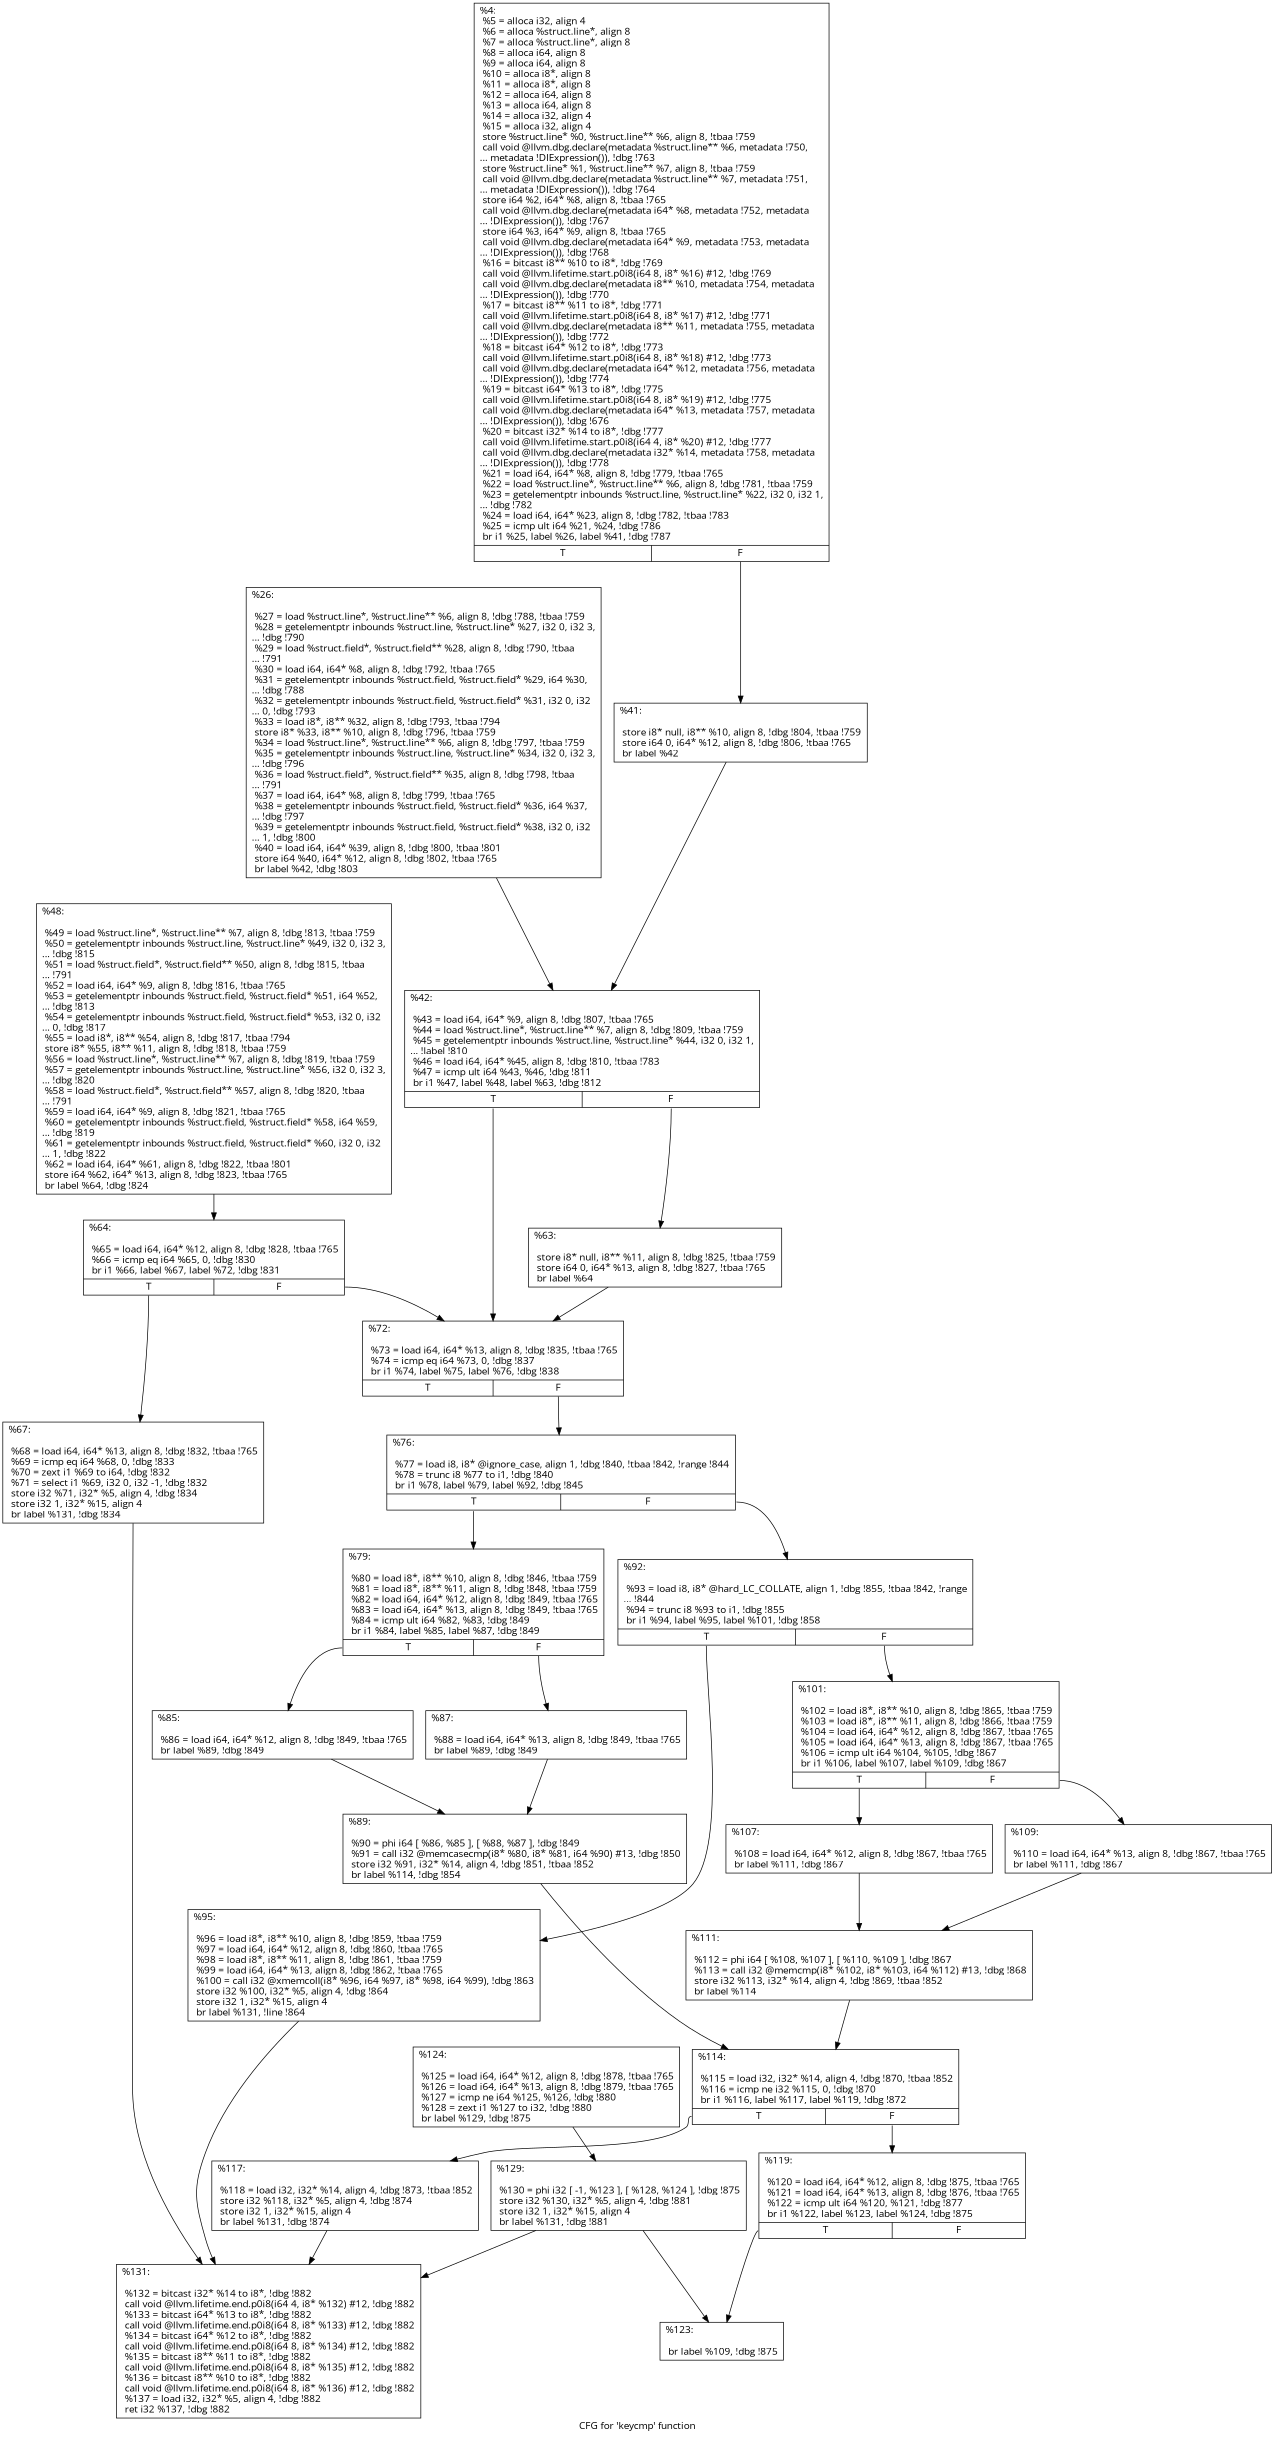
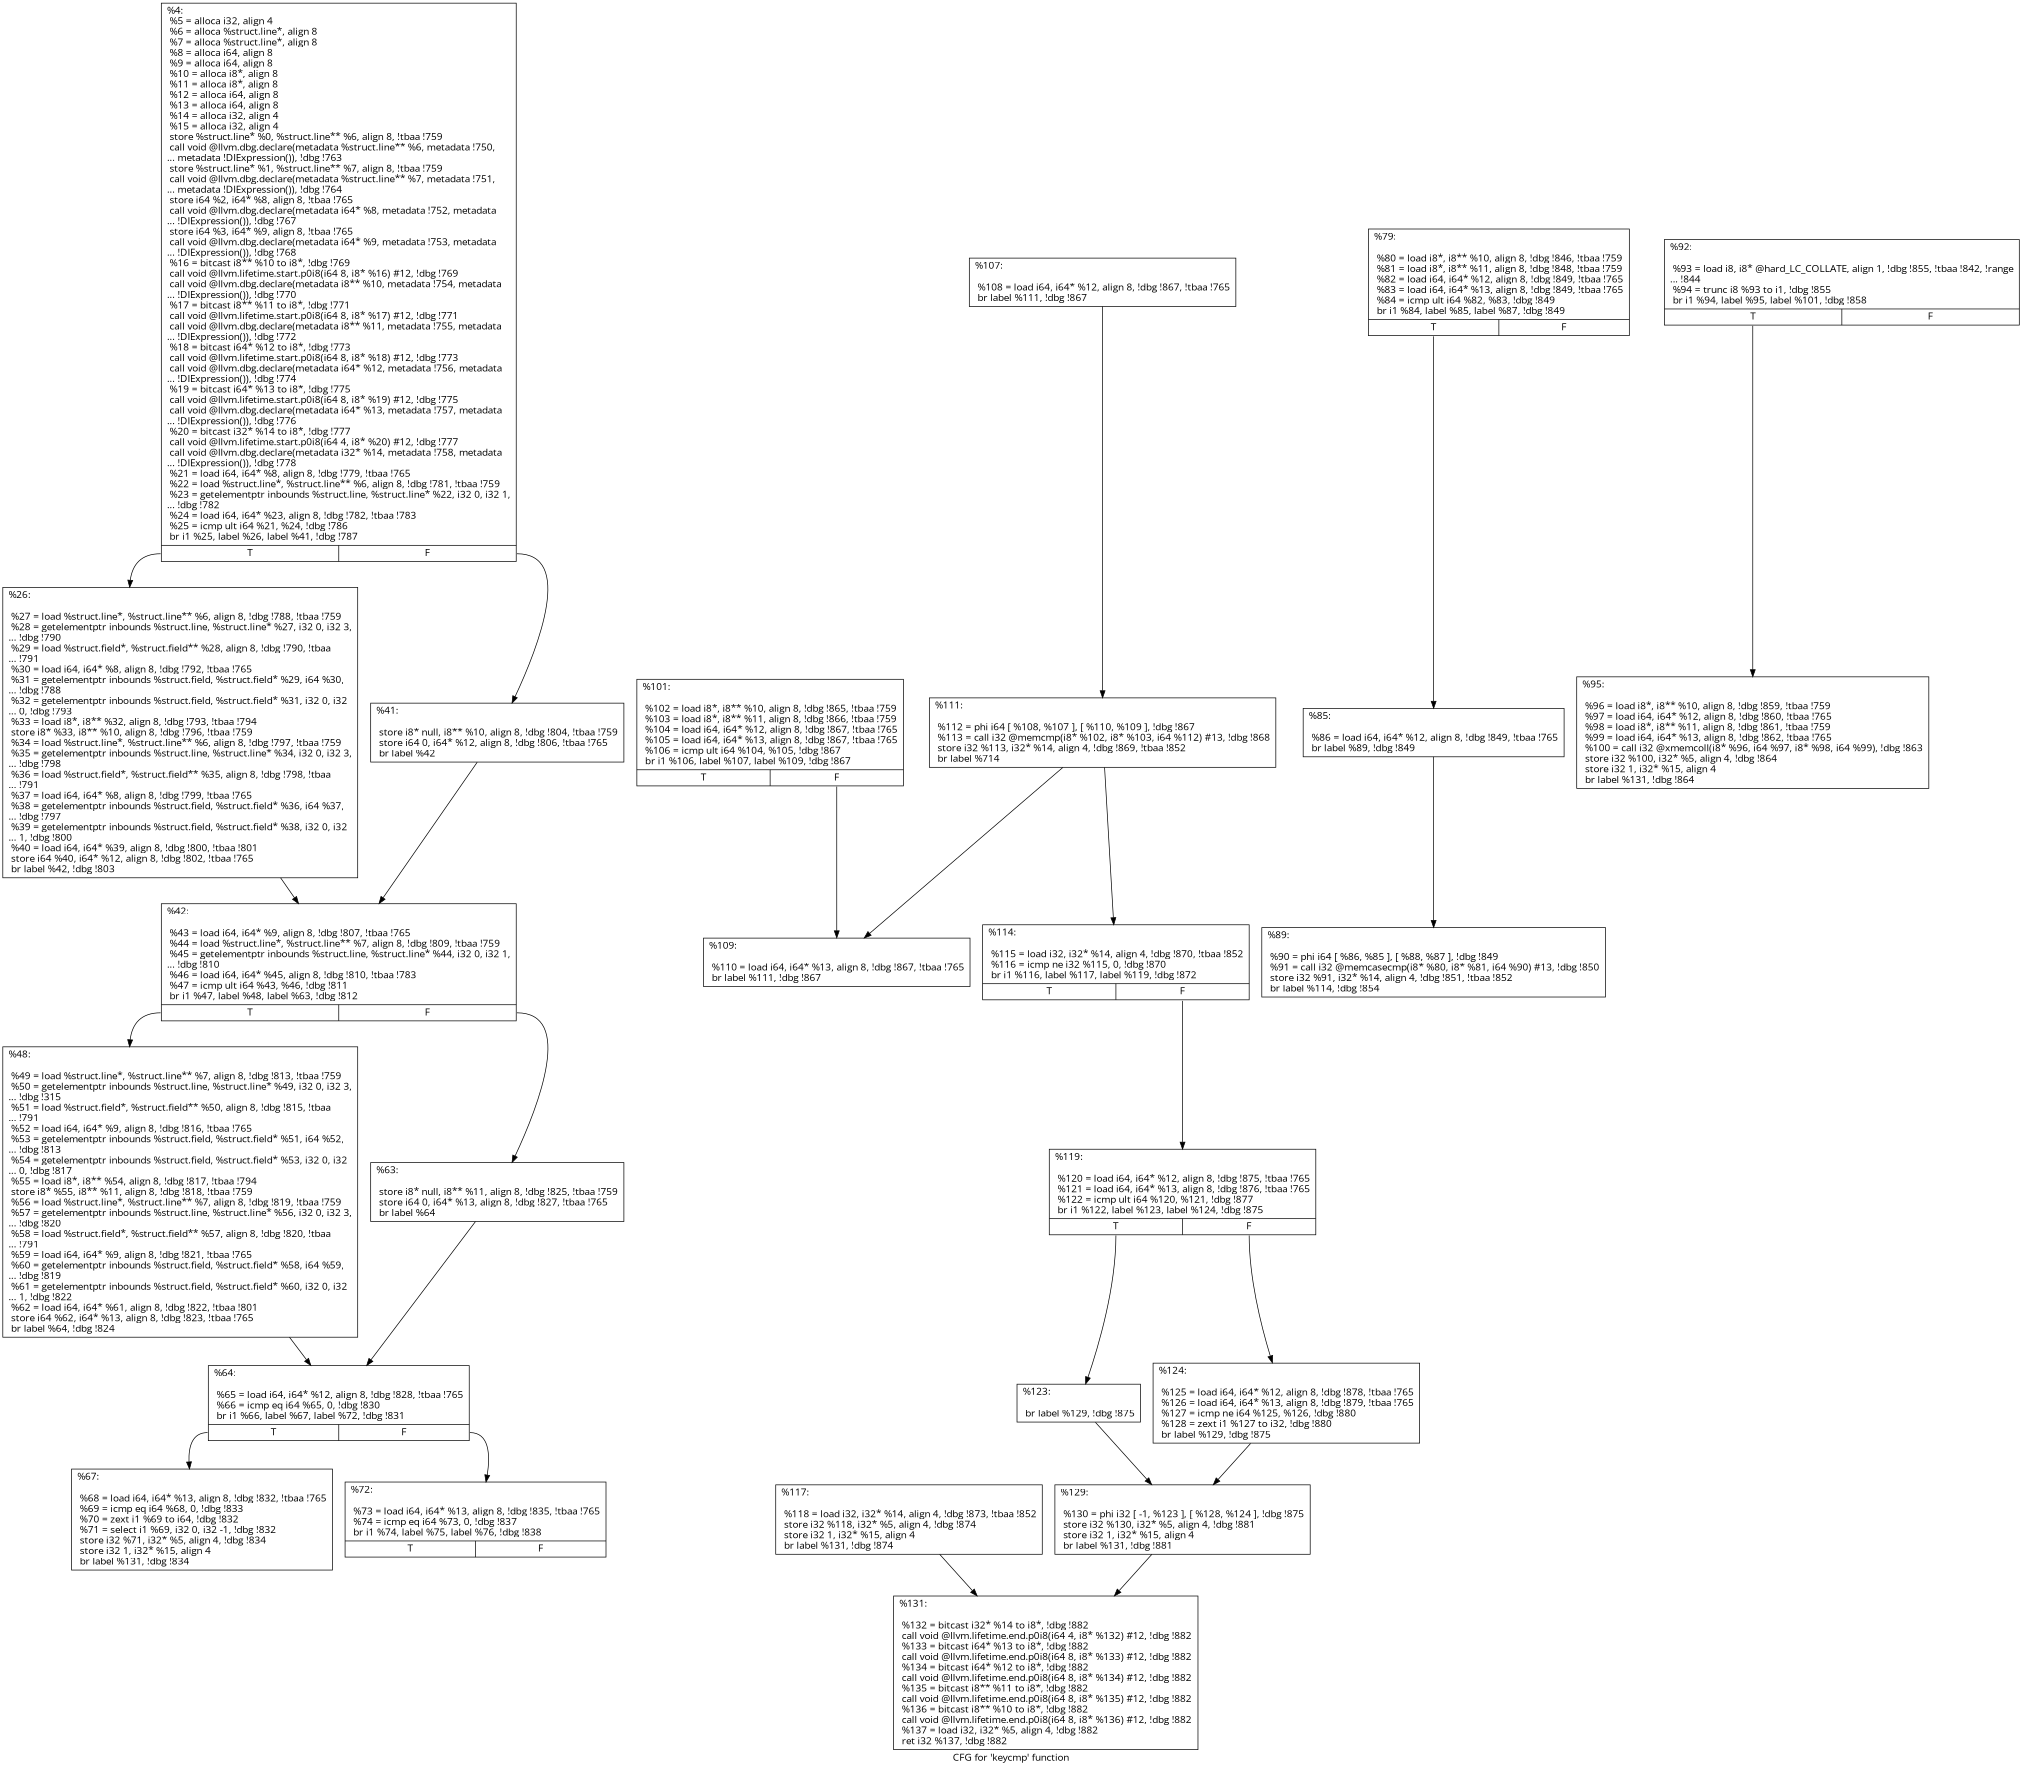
(545, 421) -> (232, 421)
none -> (140, 560)
(278, 764) -> (35, 764)
(69, 954) -> (35, 1097)
(439, 1051) -> (194, 965)
(493, 1211) -> (140, 1020)
none -> (1256, 1296)
(584, 1302) -> (423, 1291)
(561, 1473) -> none
(886, 1661) -> none
(556, 1735) -> none
(859, 1803) -> none
(133, 1898) -> none
(1015, 1900) -> (966, 850)
(623, 1974) -> none
(724, 1992) -> (968, 759)
(250, 2013) -> (1638, 780)
(216, 2128) -> none
(579, 2146) -> none
(674, 2273) -> (1121, 1451)
(722, 2352) -> (1079, 1414)
